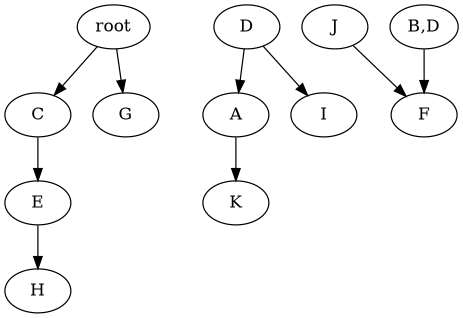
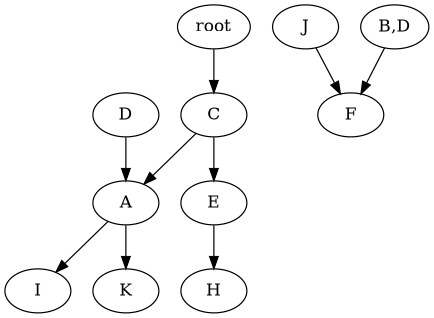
(281, 66) -> (86, 242)
(126, 115) -> none
none -> (174, 154)
